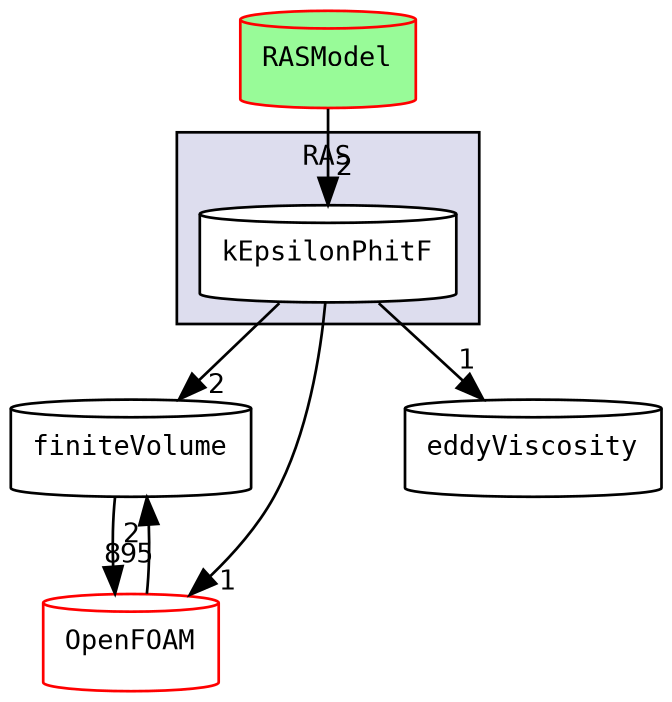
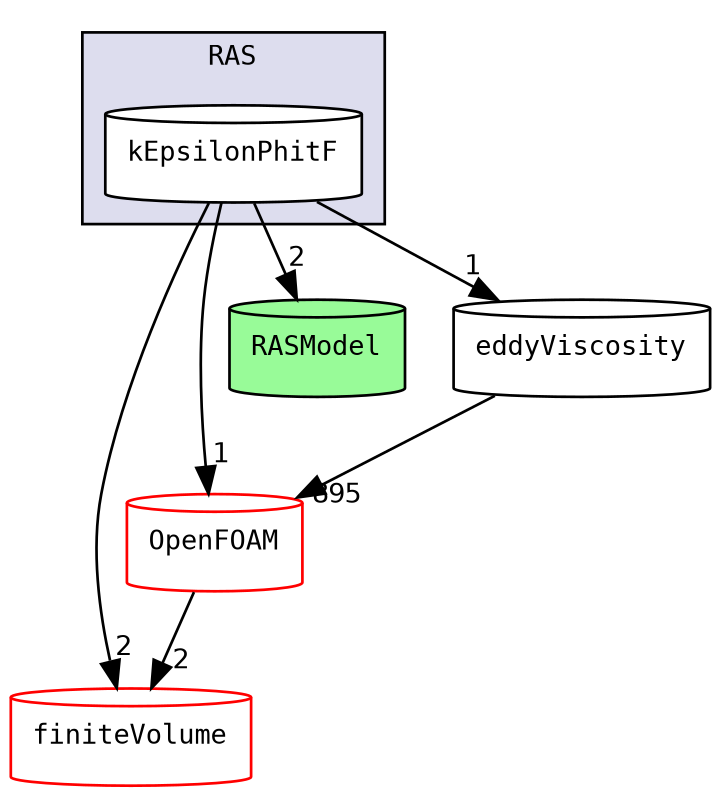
(328, 59) -> (317, 348)
(328, 149) -> (271, 241)
(131, 448) -> (131, 737)
(113, 532) -> (408, 440)
